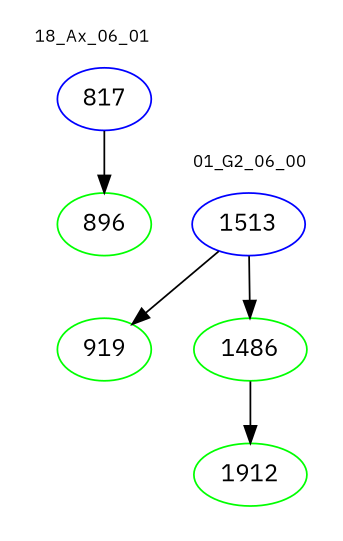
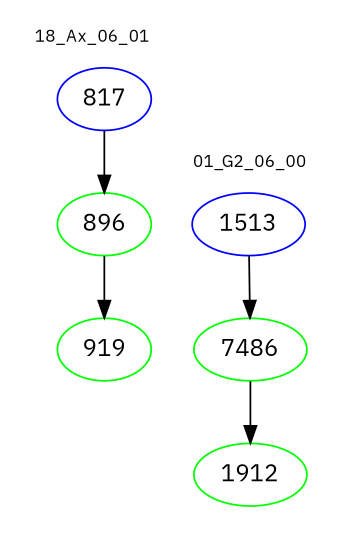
(190, 276) -> (104, 278)
(250, 350) -> (250, 350)
